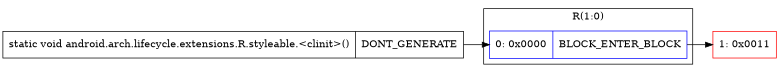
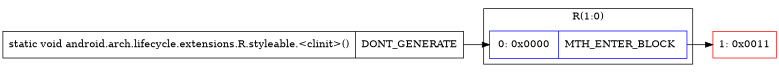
(620, 44) -> (620, 44)
